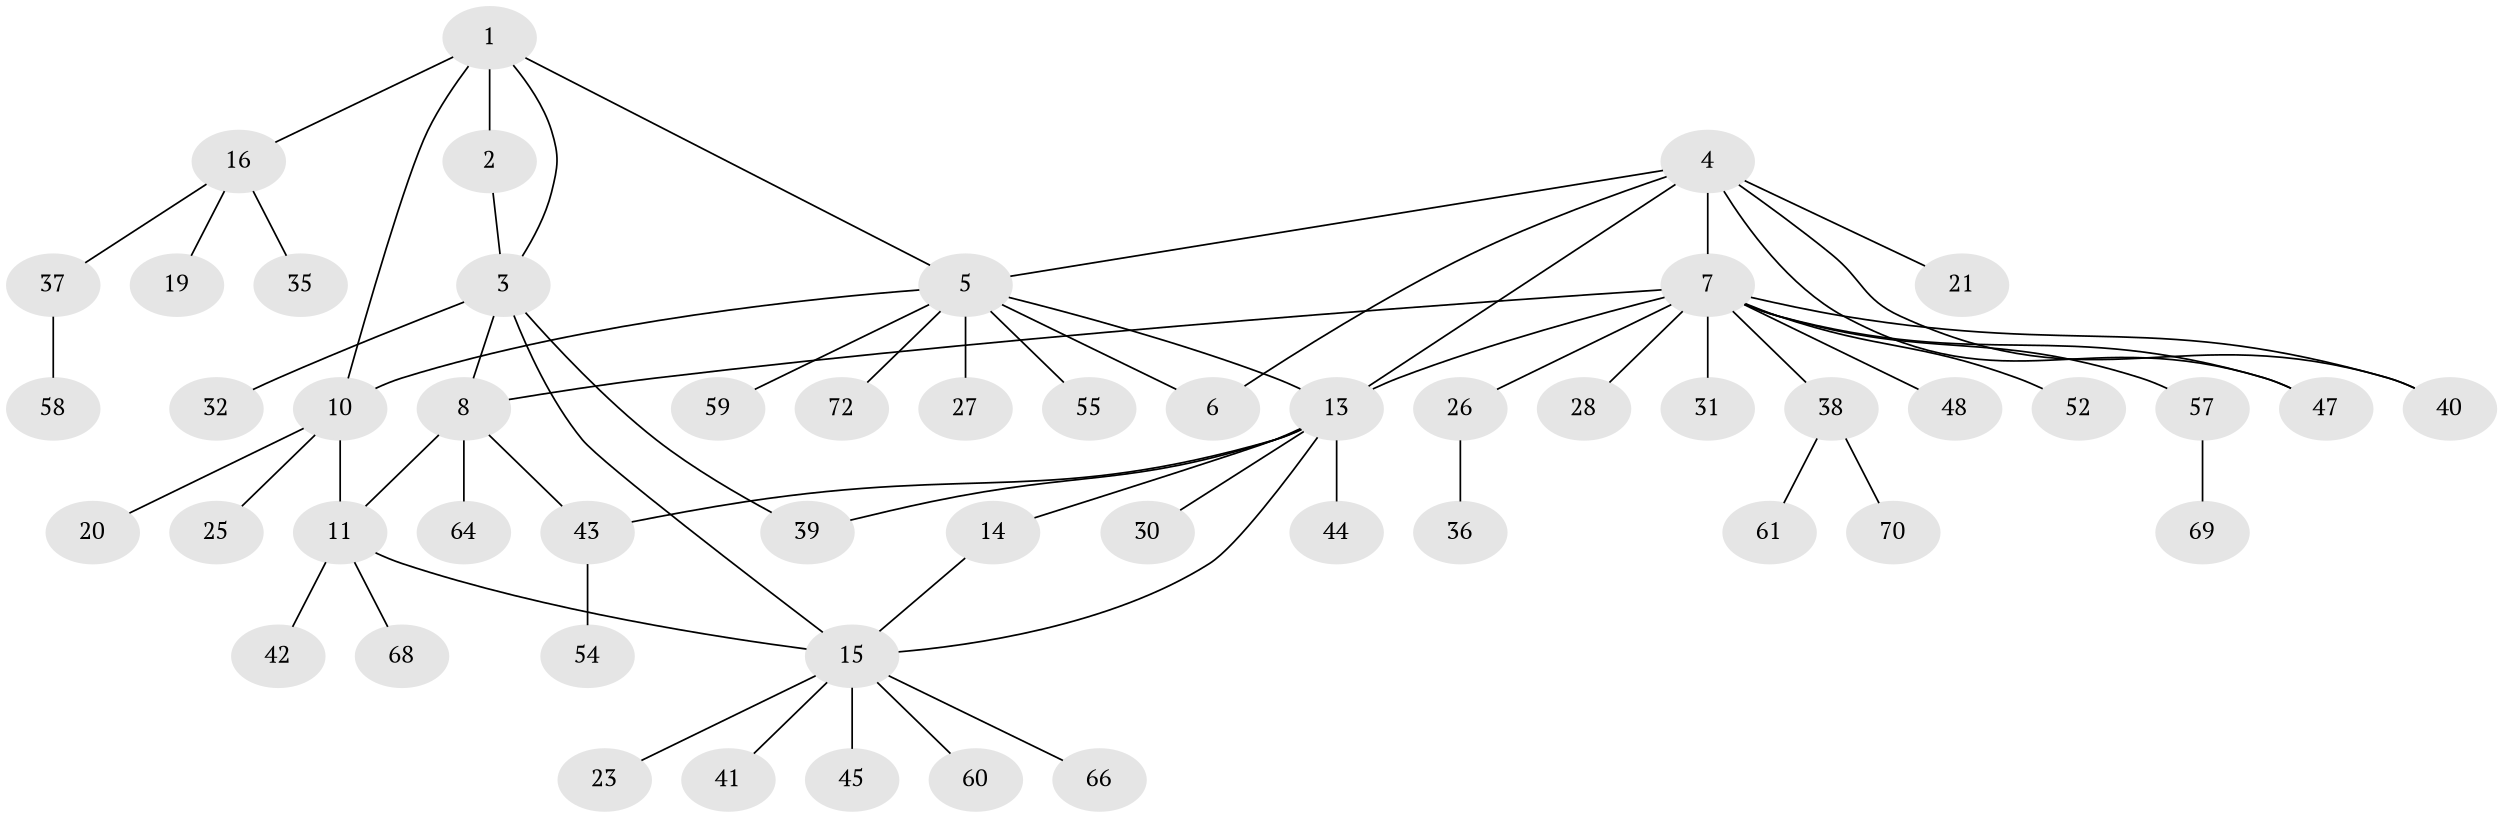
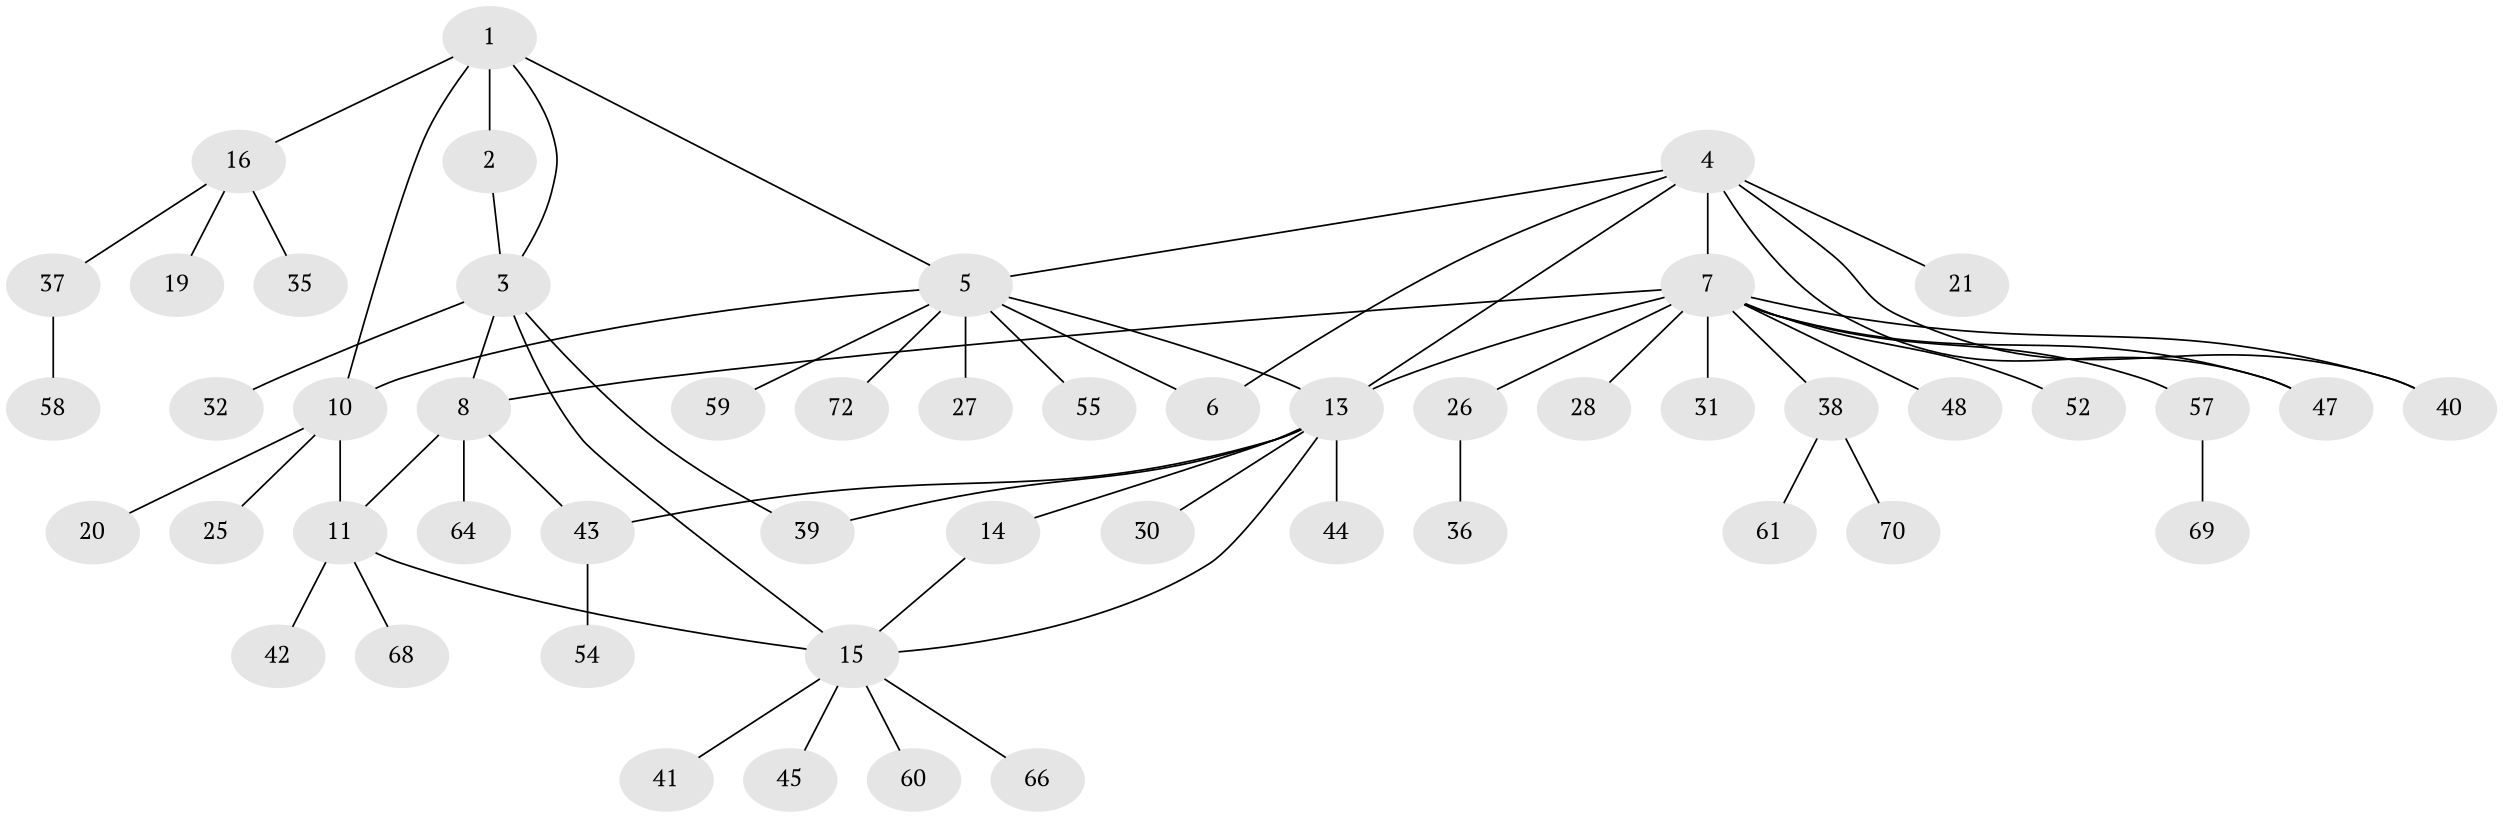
(605, 780) -> none
